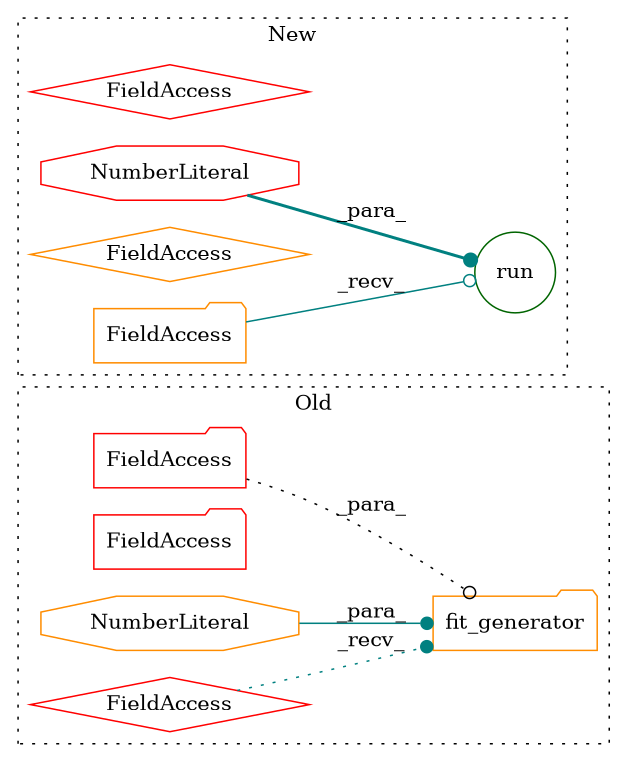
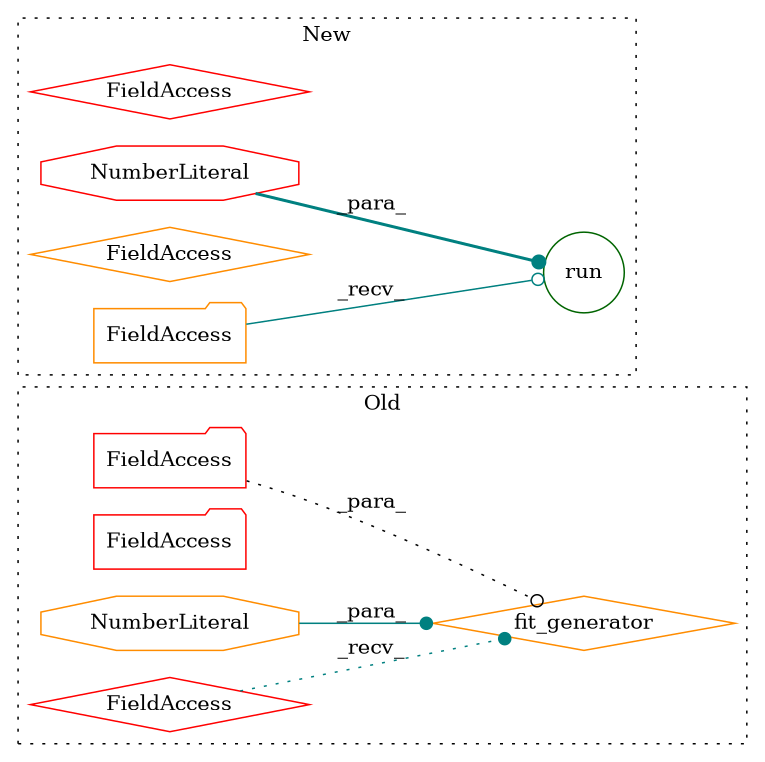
(515, 623) -> (584, 623)
